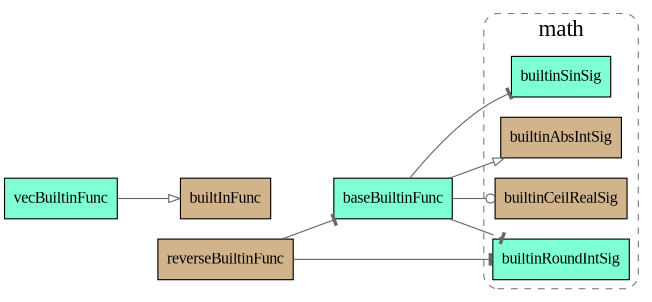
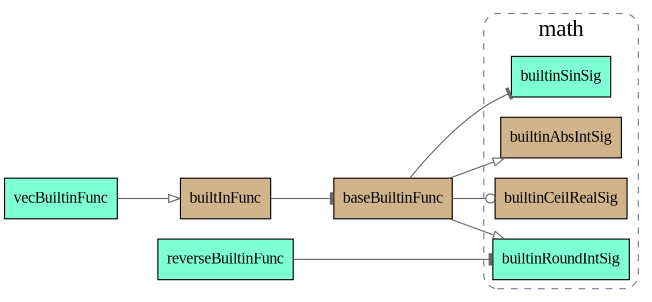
(393, 198) -> (393, 198)
(472, 227) -> (472, 227)
(307, 230) -> (299, 198)
(226, 259) -> (226, 259)
